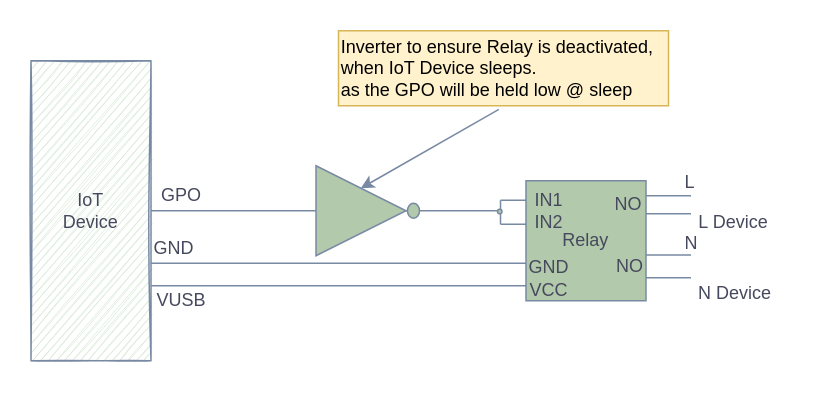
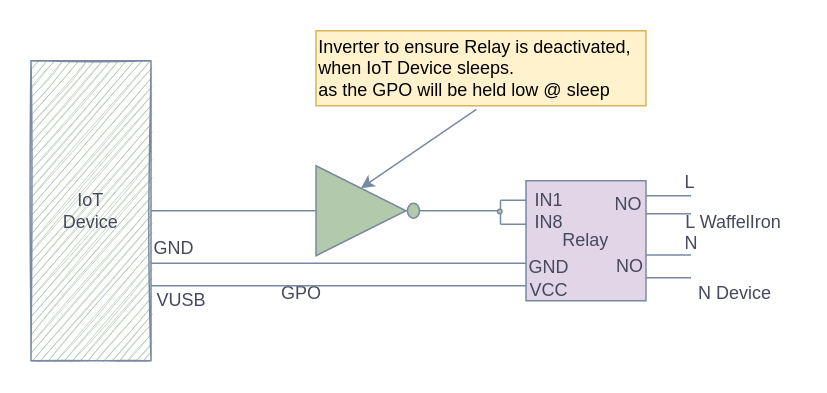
(503, 68) -> (481, 68)
(181, 196) -> (301, 293)
(91, 211) -> (91, 211)
(549, 211) -> (549, 211)
(734, 223) -> (734, 223)
(586, 241) -> (586, 241)
